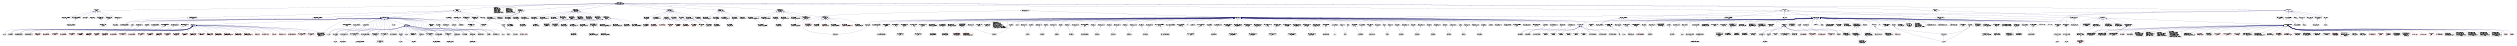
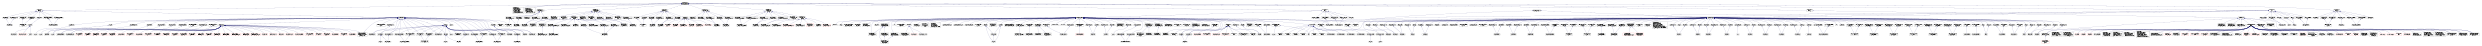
(1149, 25) -> none
